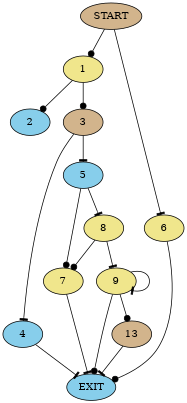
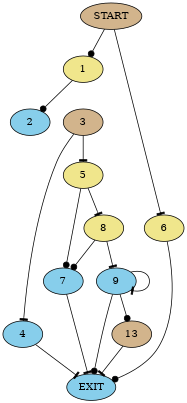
(83, 93) -> none
(83, 175) -> (83, 175)
(63, 281) -> (63, 281)
(116, 281) -> (116, 281)
